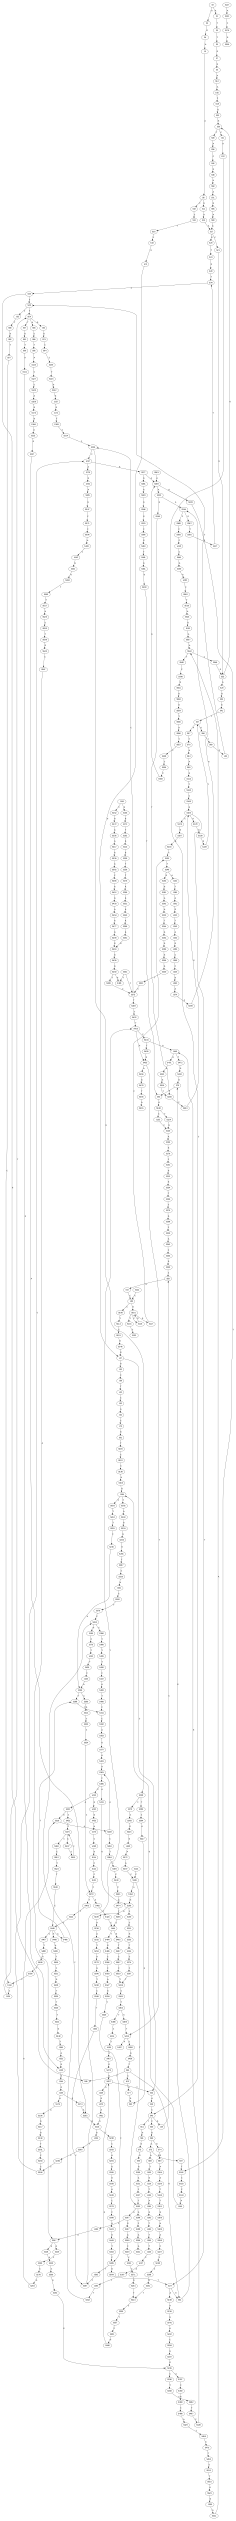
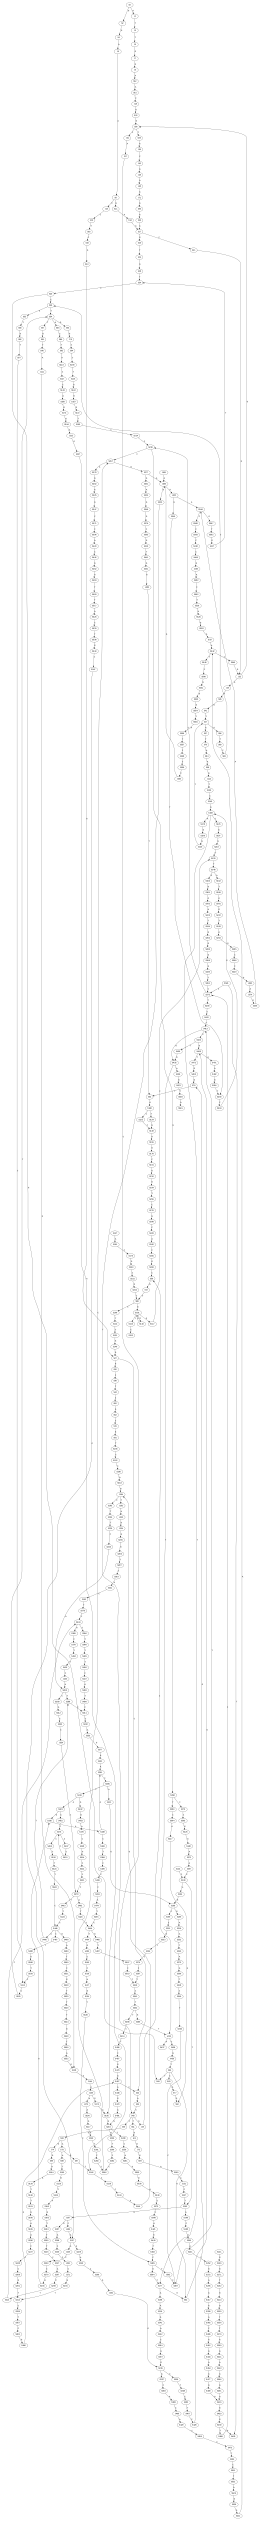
(118, 807) -> (199, 2257)
none -> (132, 1279)
